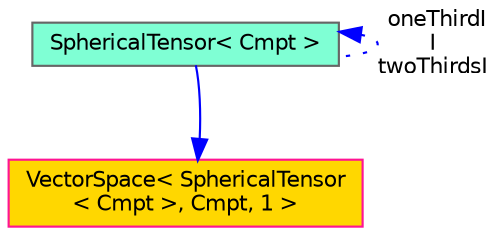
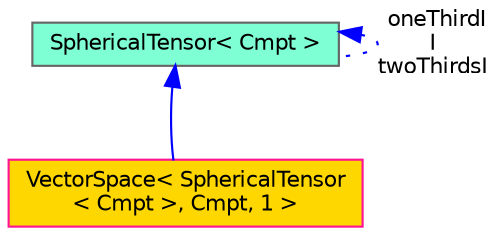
(200, 102) -> (171, 124)
